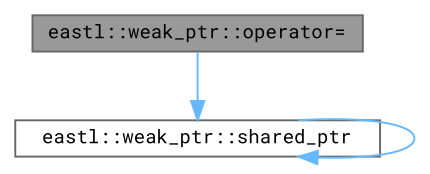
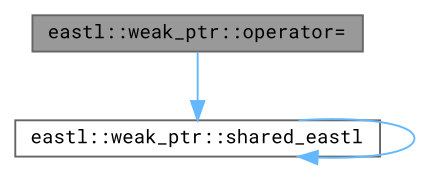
(198, 138) -> (198, 138)
